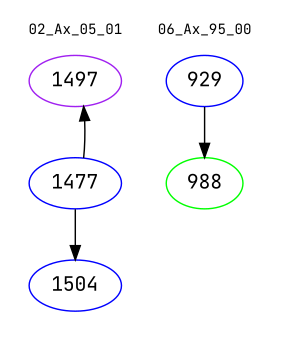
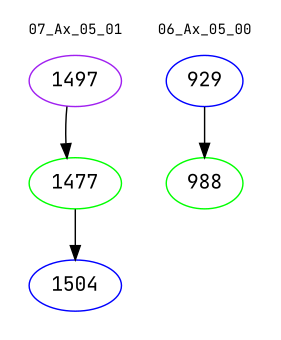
(76, 31) -> (76, 31)
(205, 31) -> (205, 31)
(85, 140) -> (66, 125)
(75, 183) -> (75, 183)
